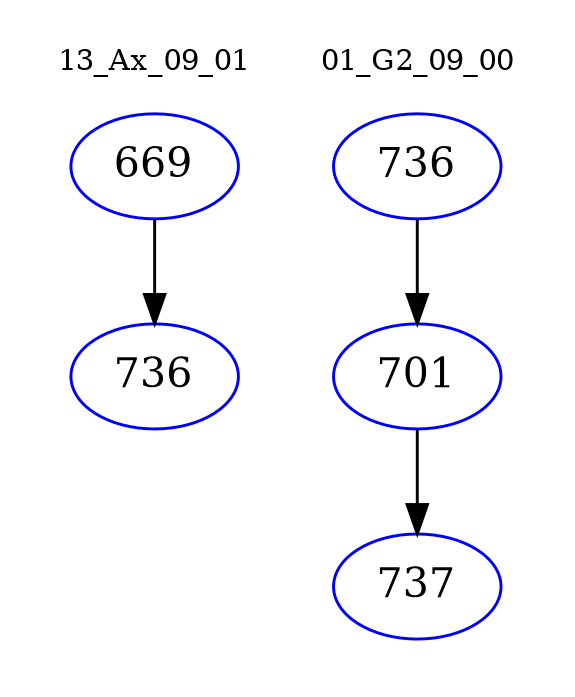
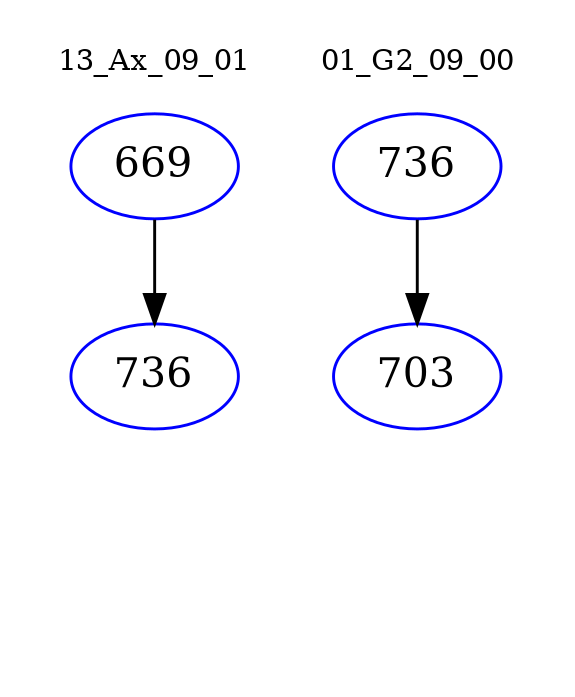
(417, 376) -> (417, 376)
(417, 587) -> none
